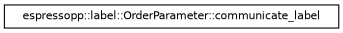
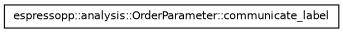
(172, 16) -> (172, 16)
